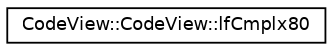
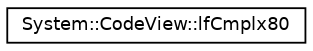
(166, 25) -> (156, 25)
